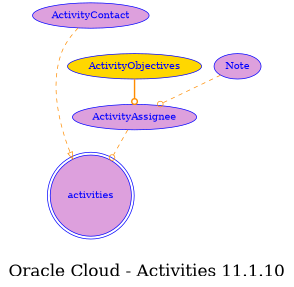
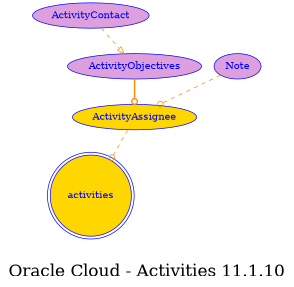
(135, 66) -> (135, 66)
(56, 88) -> (110, 38)
(135, 117) -> (135, 117)
(91, 196) -> (91, 196)
